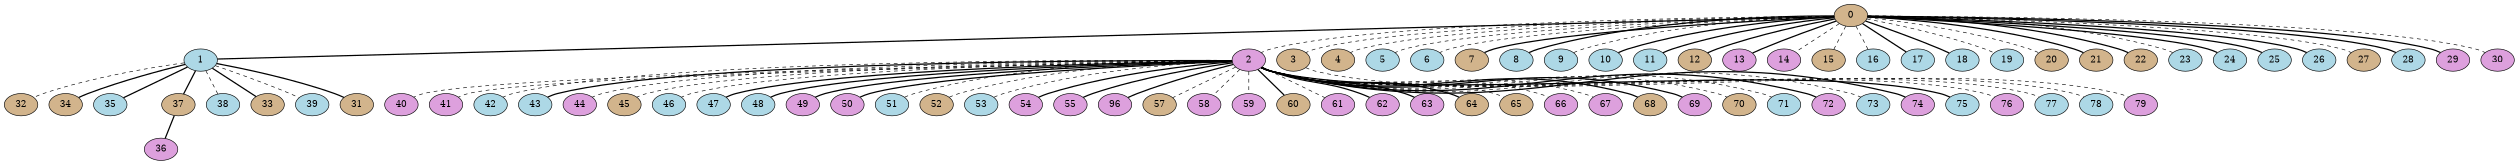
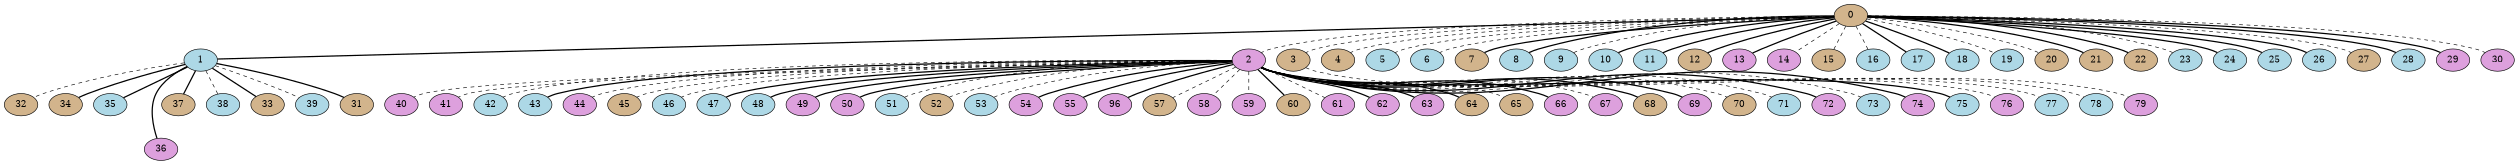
(1405, 82) -> (1405, 82)
(170, 127) -> (155, 95)
